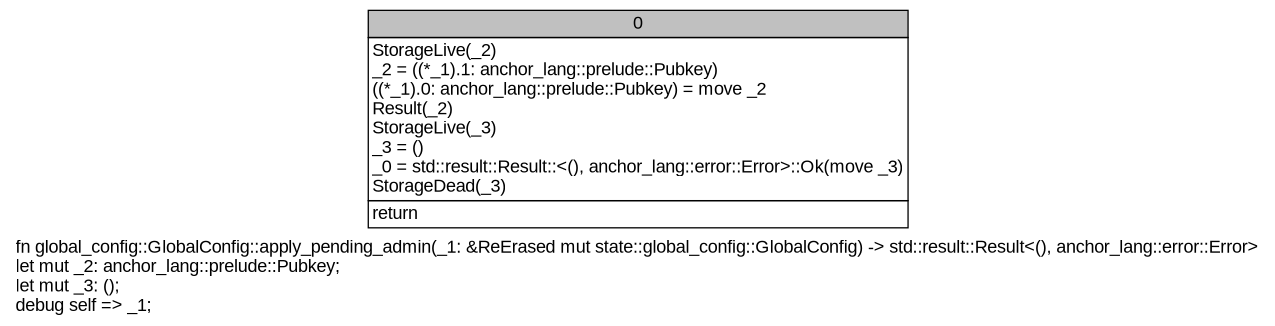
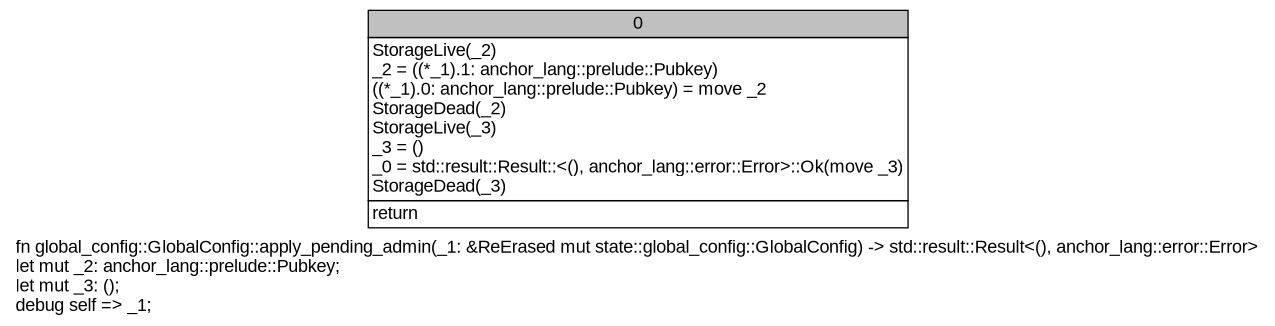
(413, 109) -> (439, 109)
